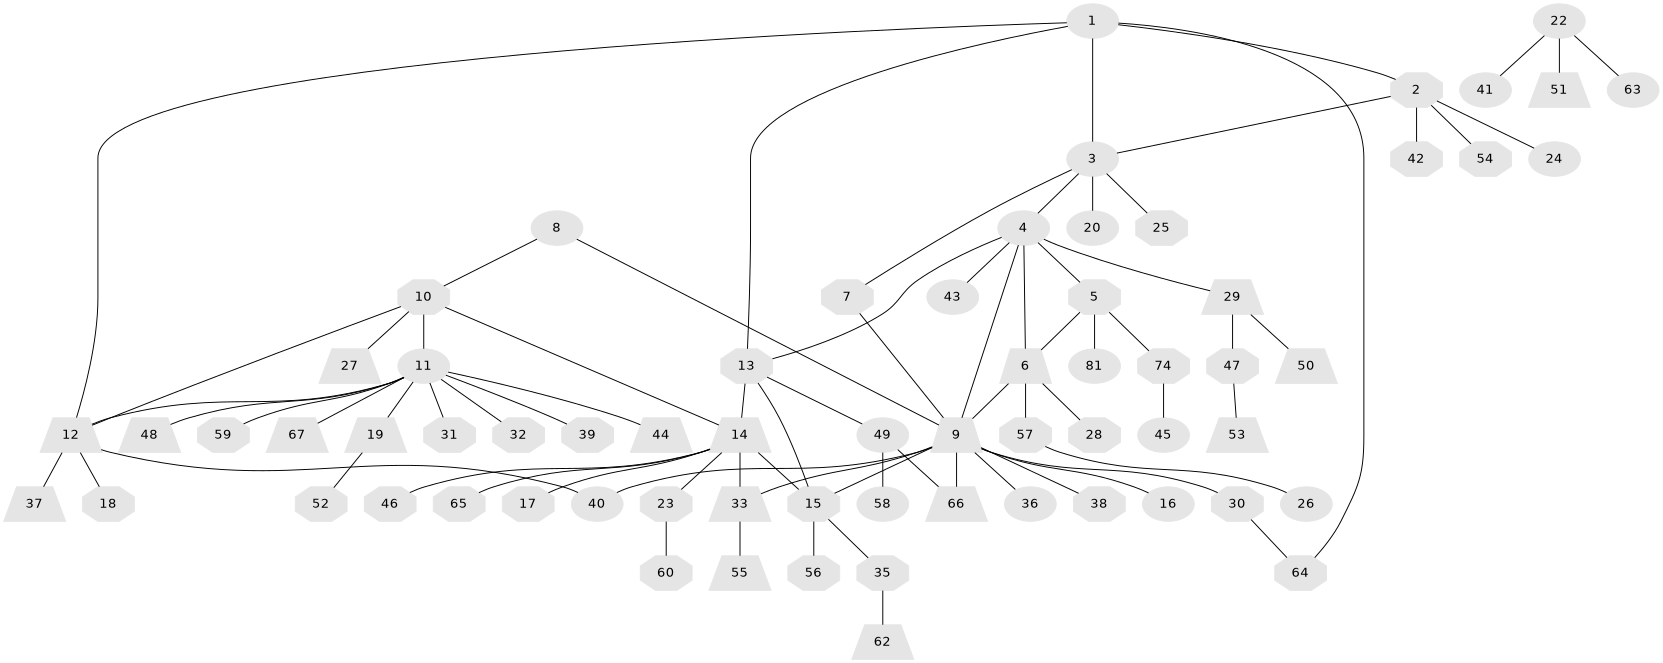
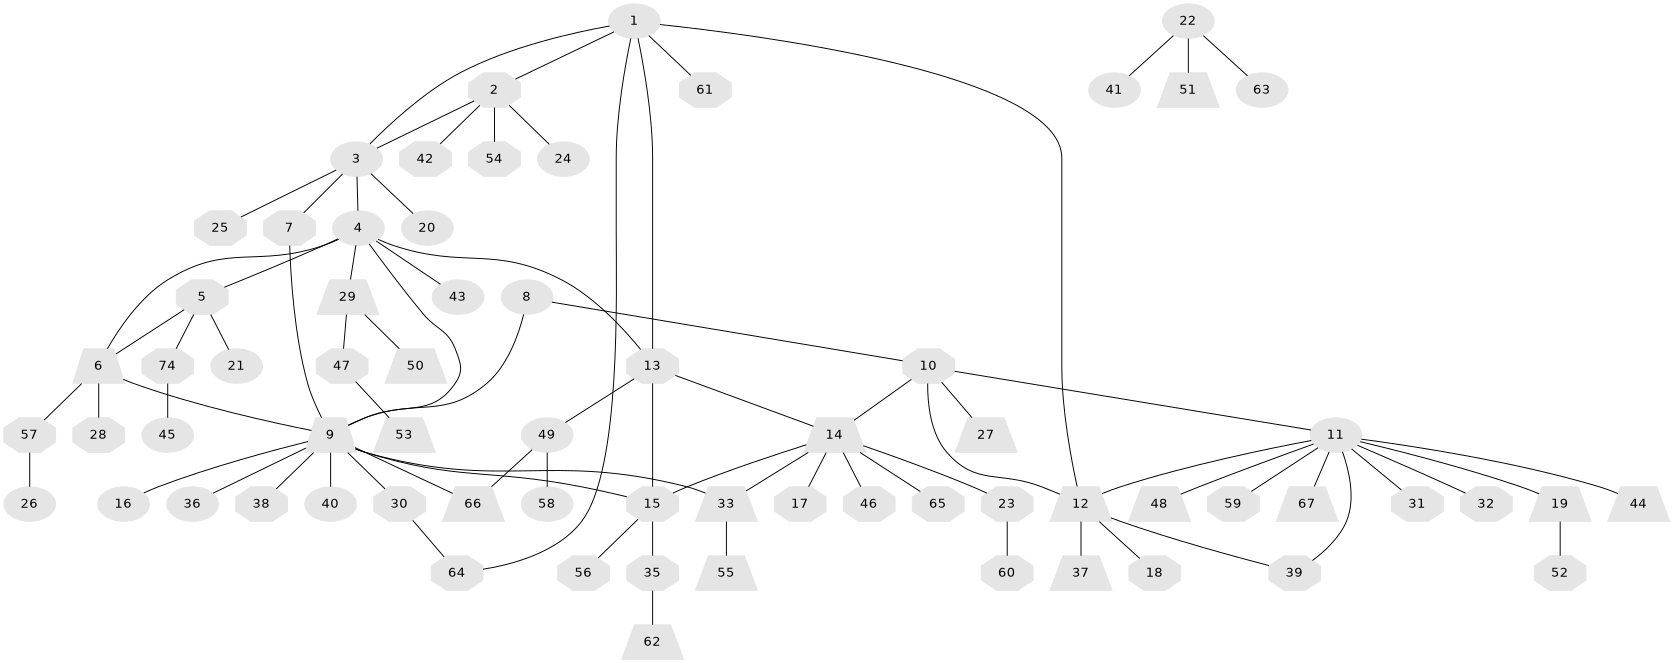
none -> (705, 90)
(1095, 366) -> (237, 366)
(340, 468) -> (1189, 543)
